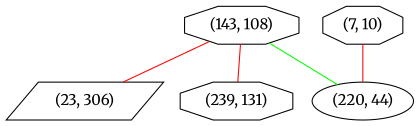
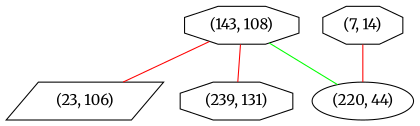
(363, 25) -> (363, 25)
(85, 101) -> (85, 101)
